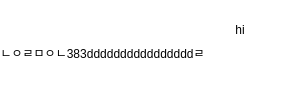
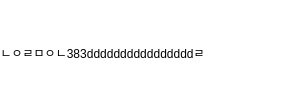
(241, 31) -> none
